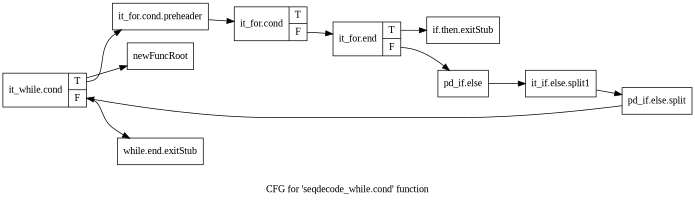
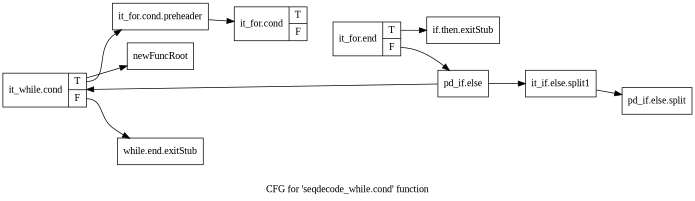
(316, 33) -> none
(358, 117) -> (266, 87)
